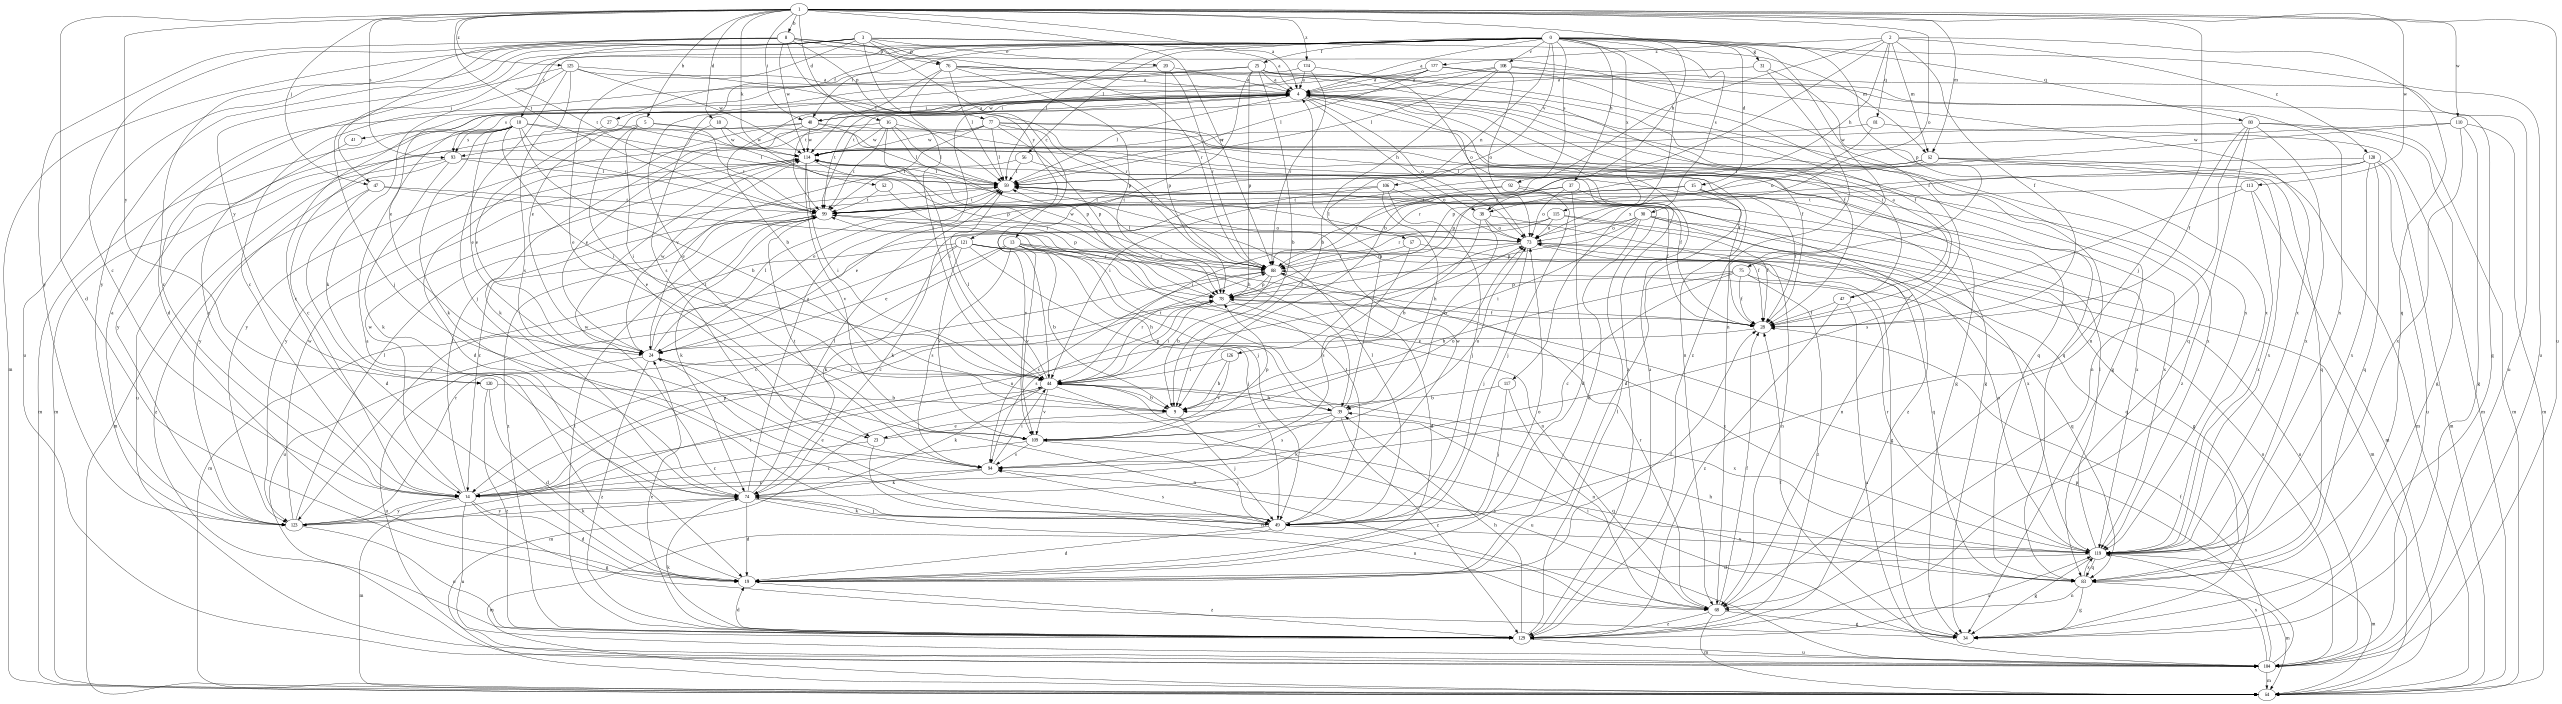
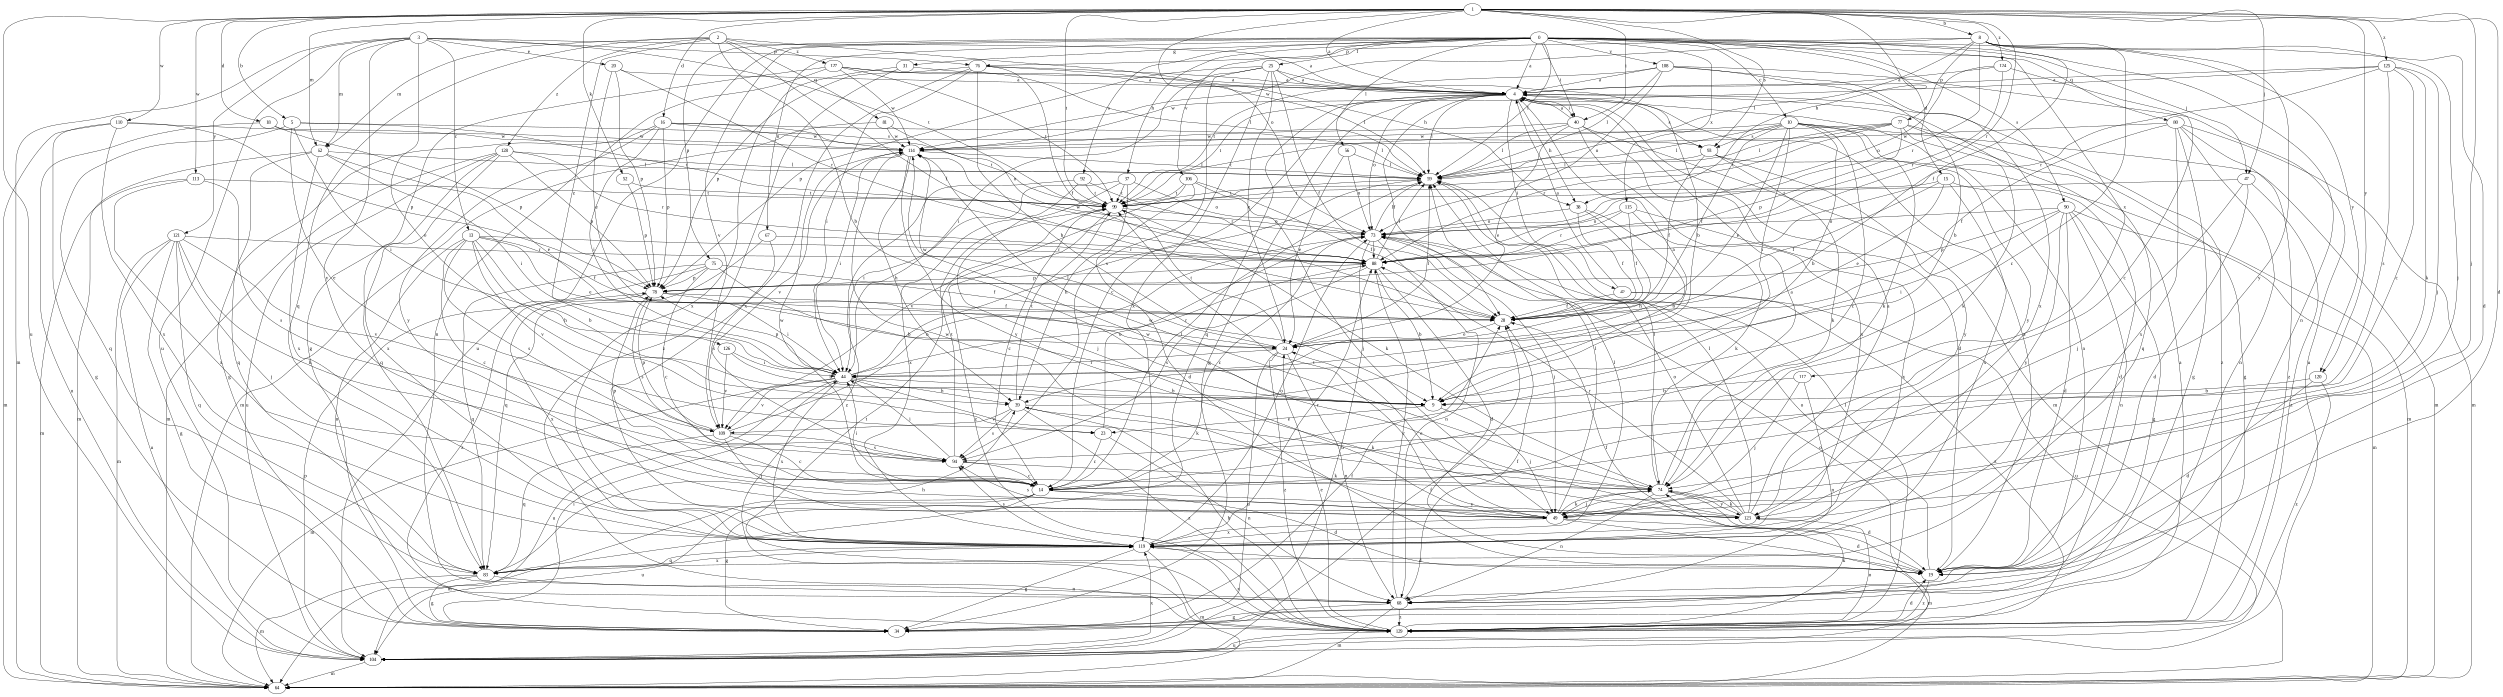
(609, 123) -> none
(353, 140) -> none
